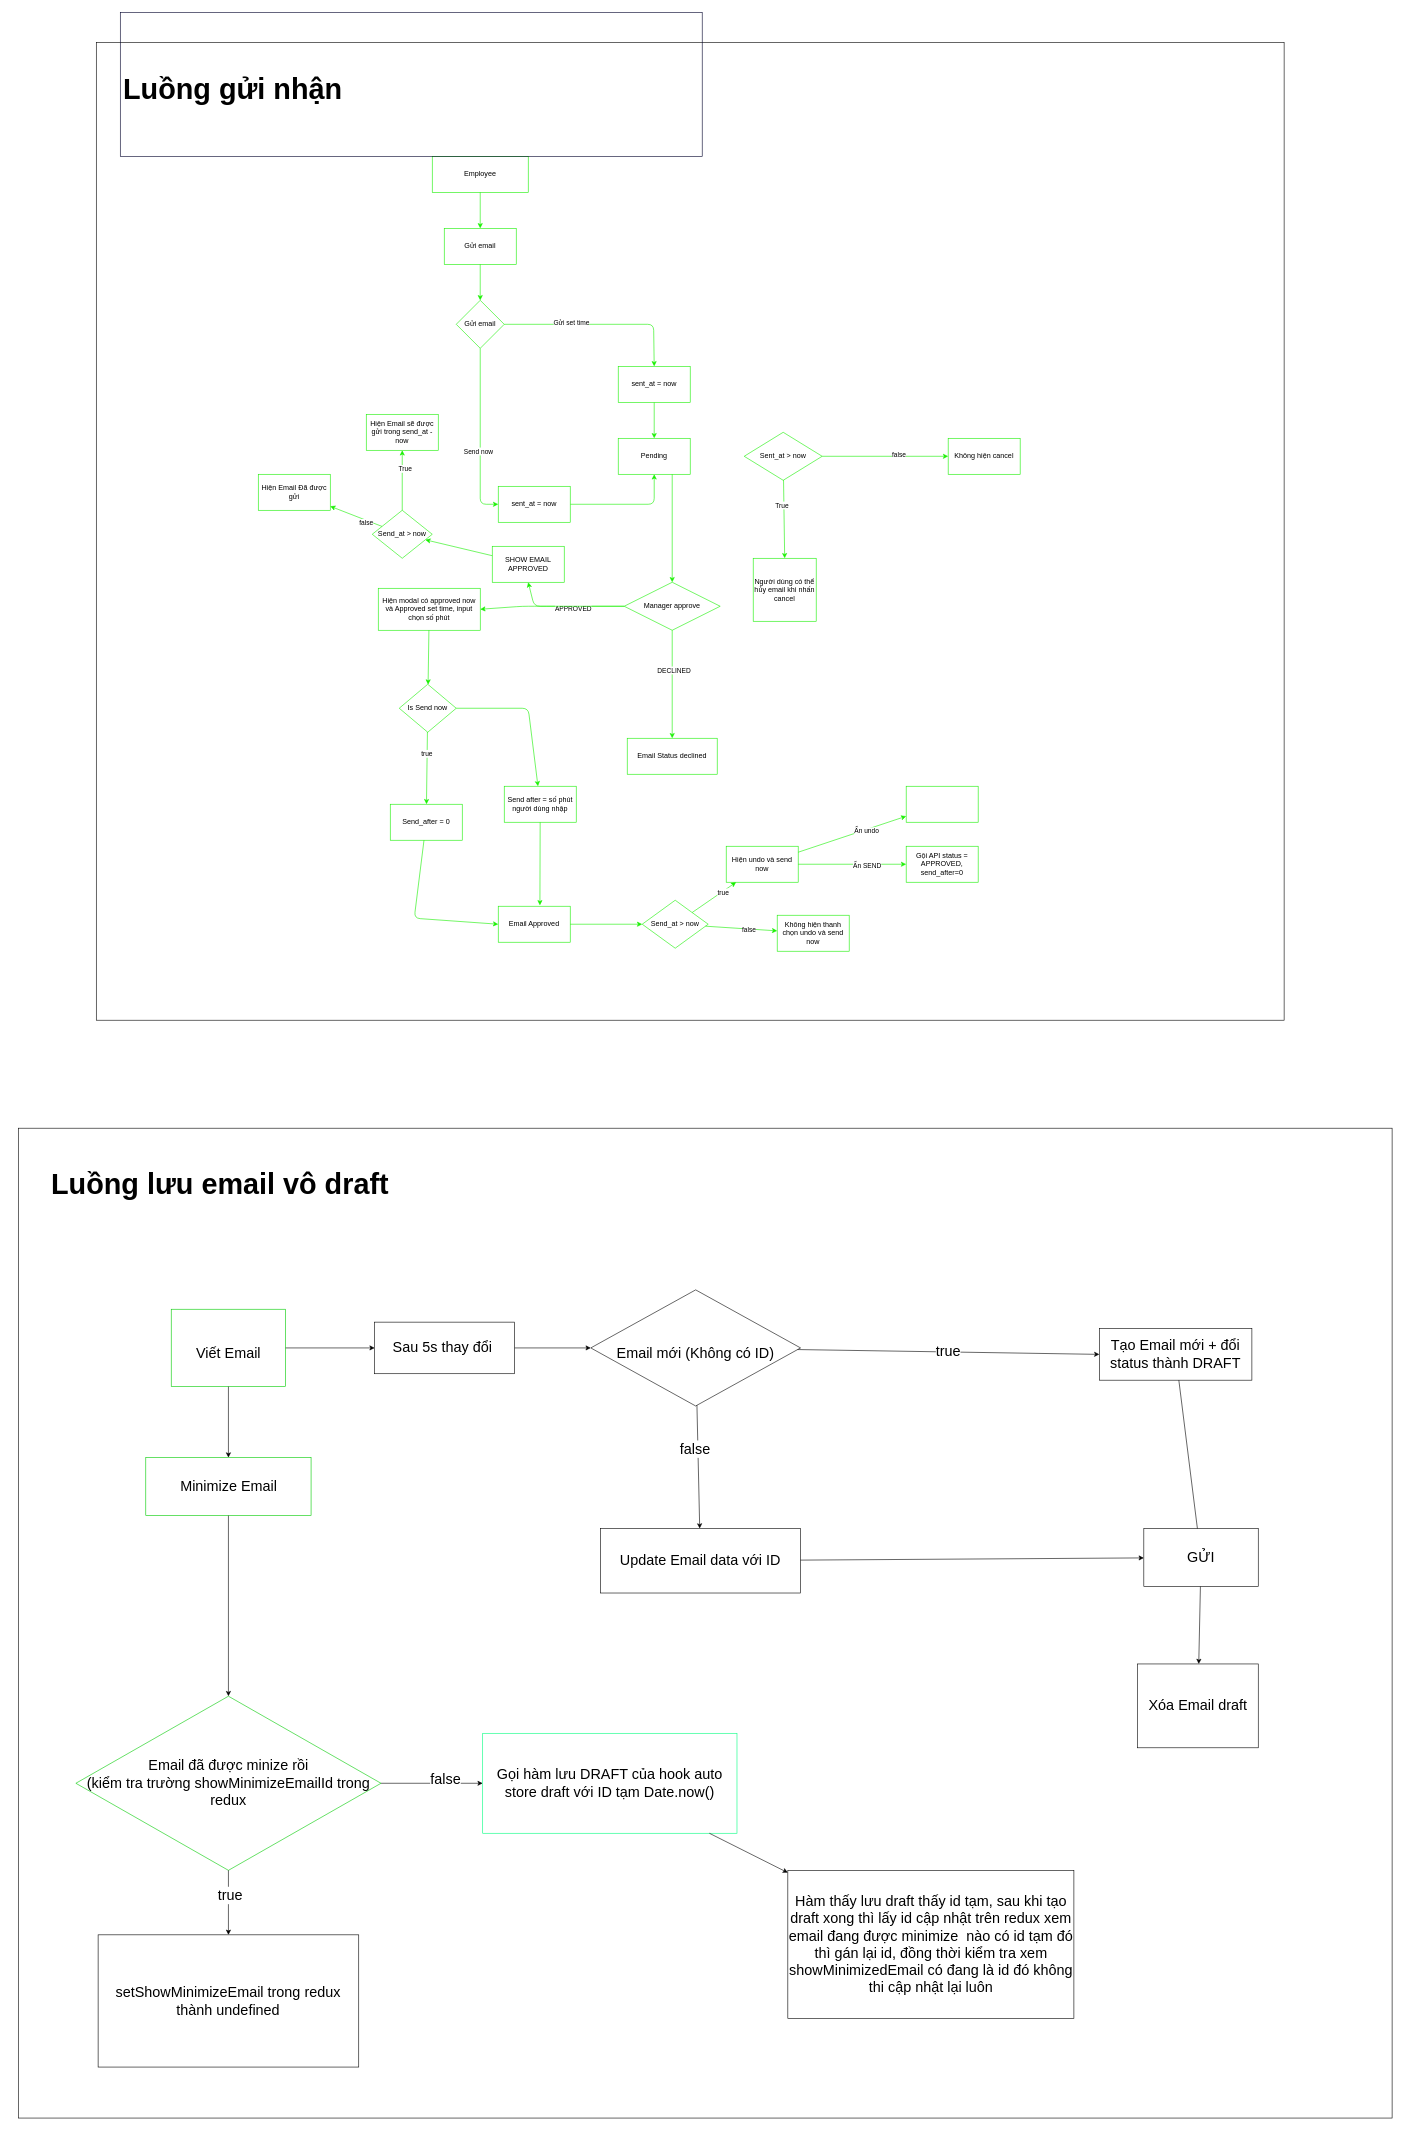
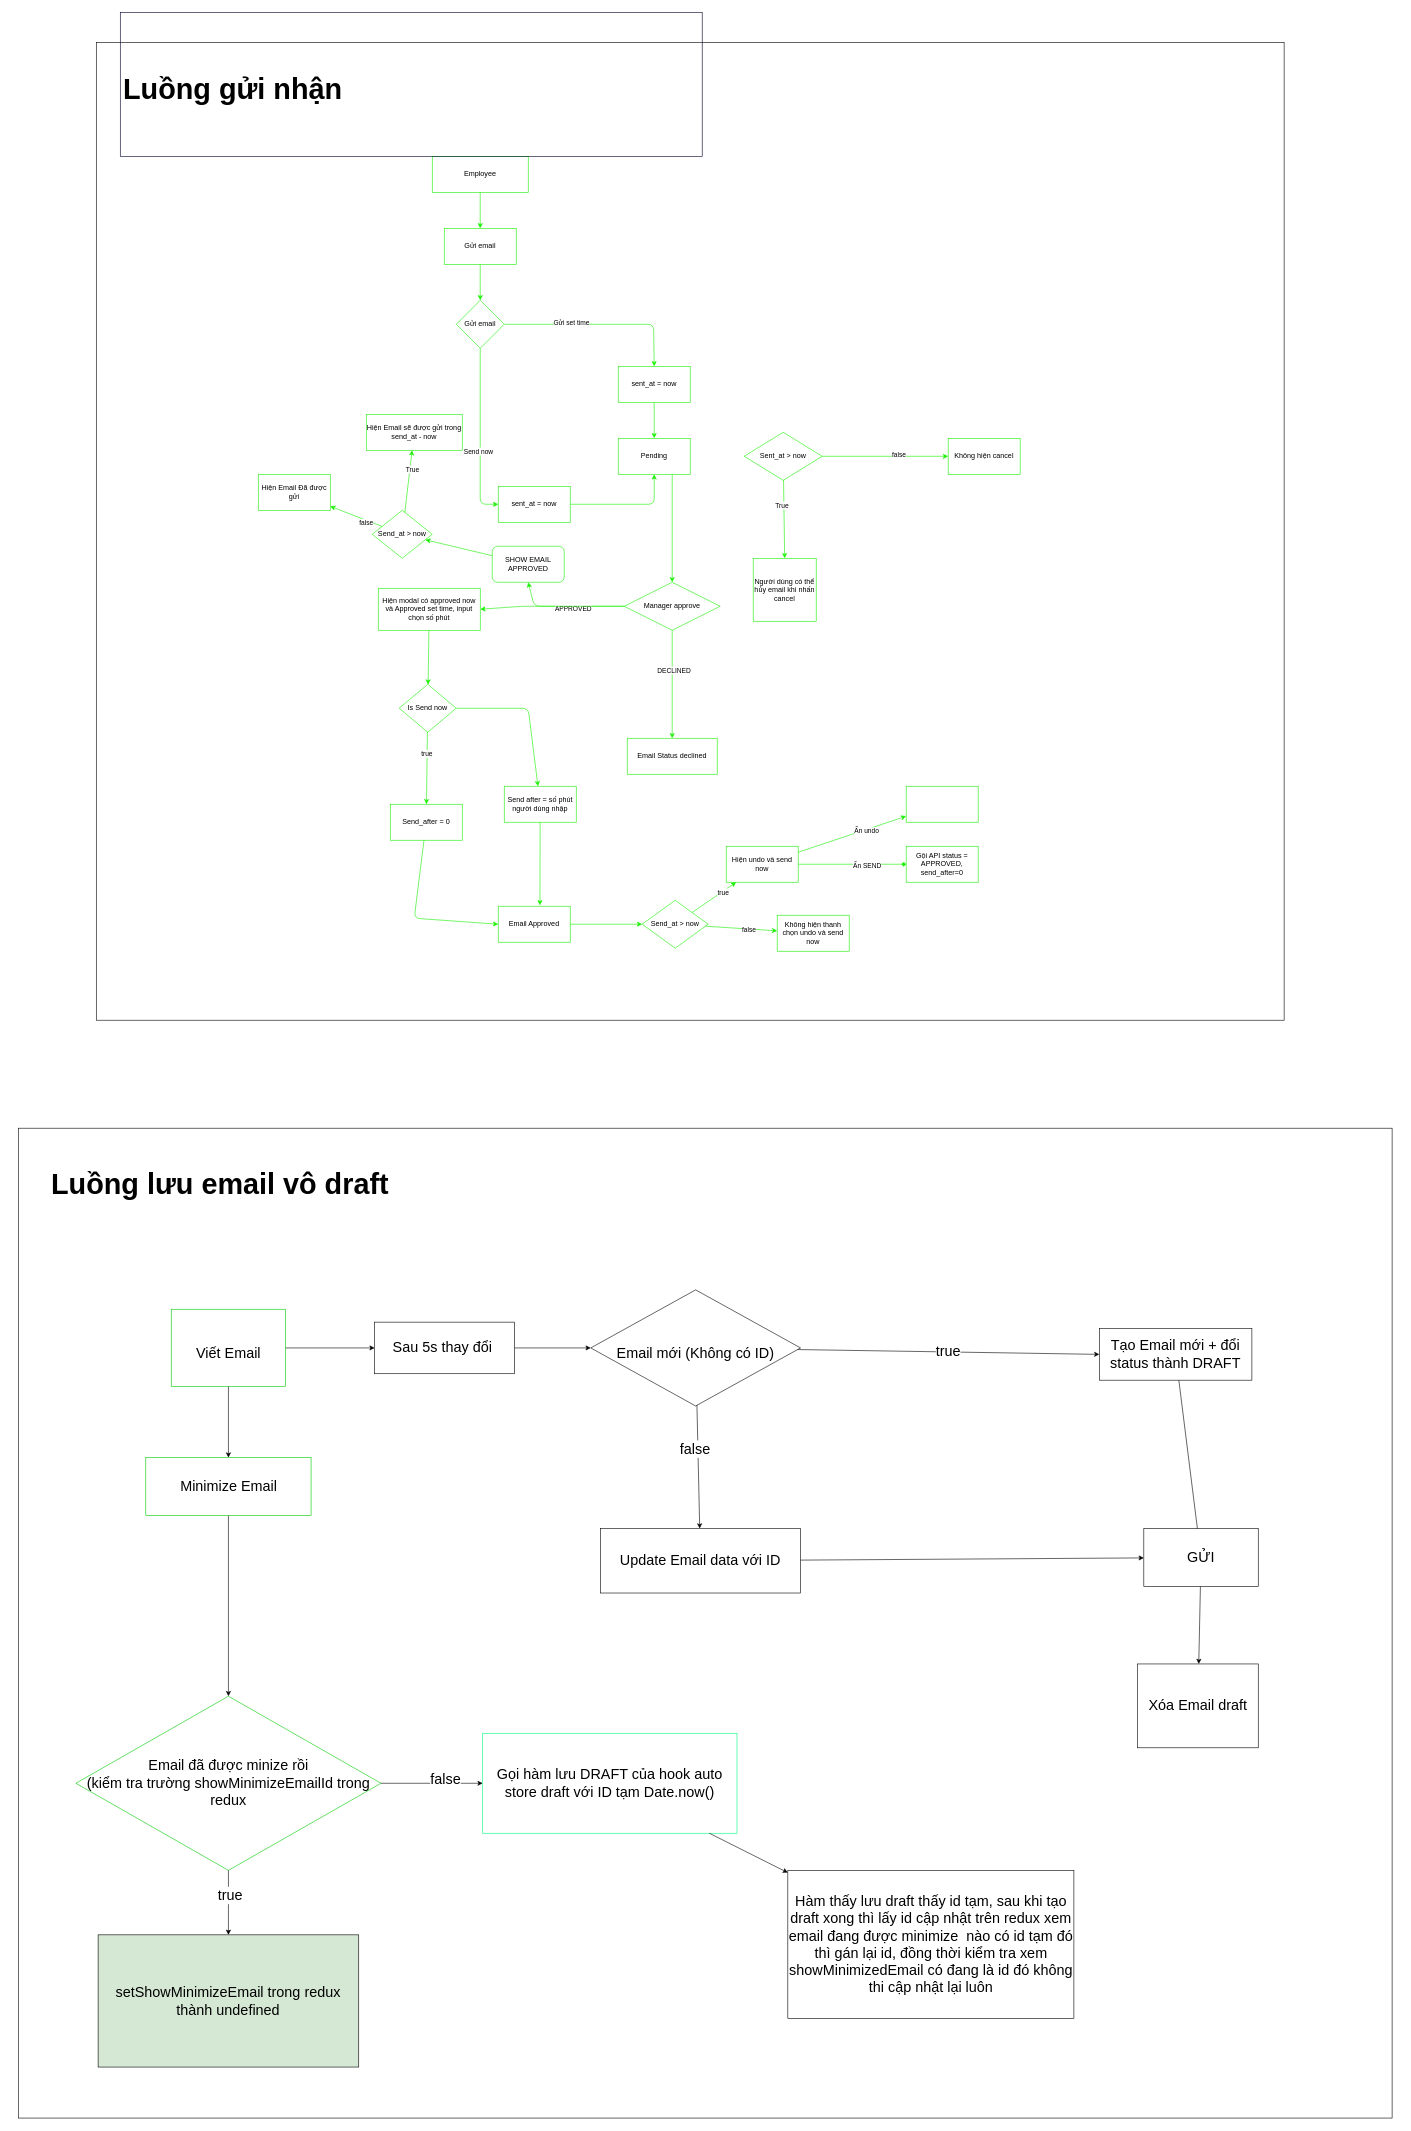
(402, 432) -> (414, 432)
(528, 564) -> (528, 564)
(900, 864) -> (900, 864)
(228, 2001) -> (228, 2001)
